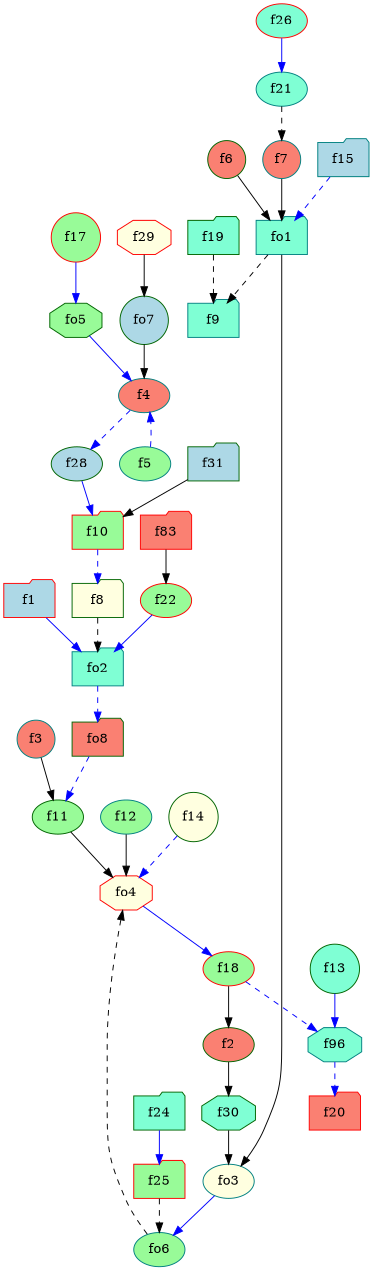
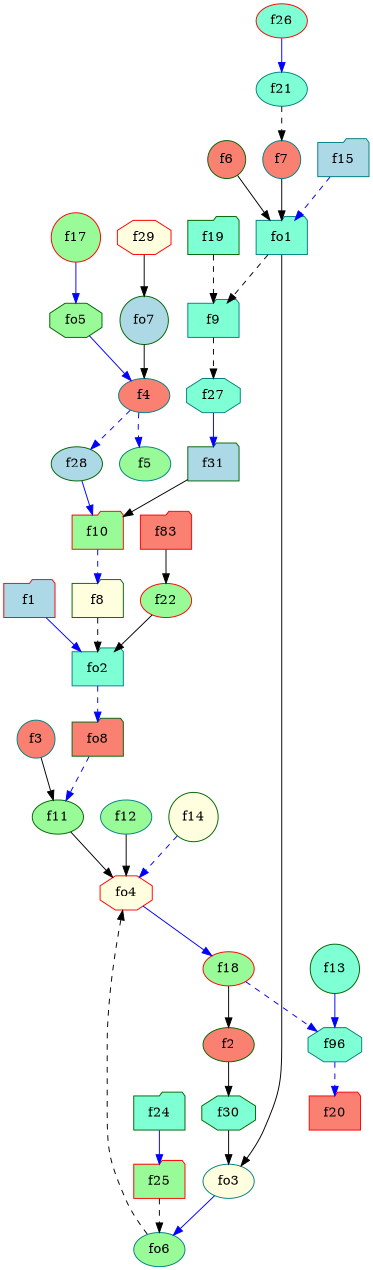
none -> (213, 396)
(151, 434) -> (138, 425)
(137, 630) -> (137, 630)
